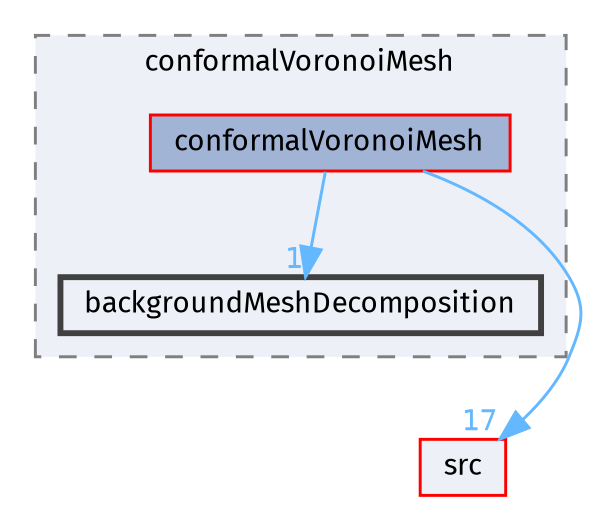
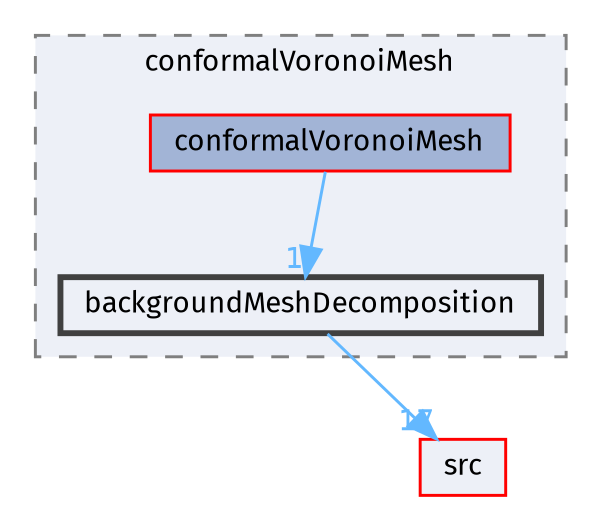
(547, 248) -> (371, 376)
